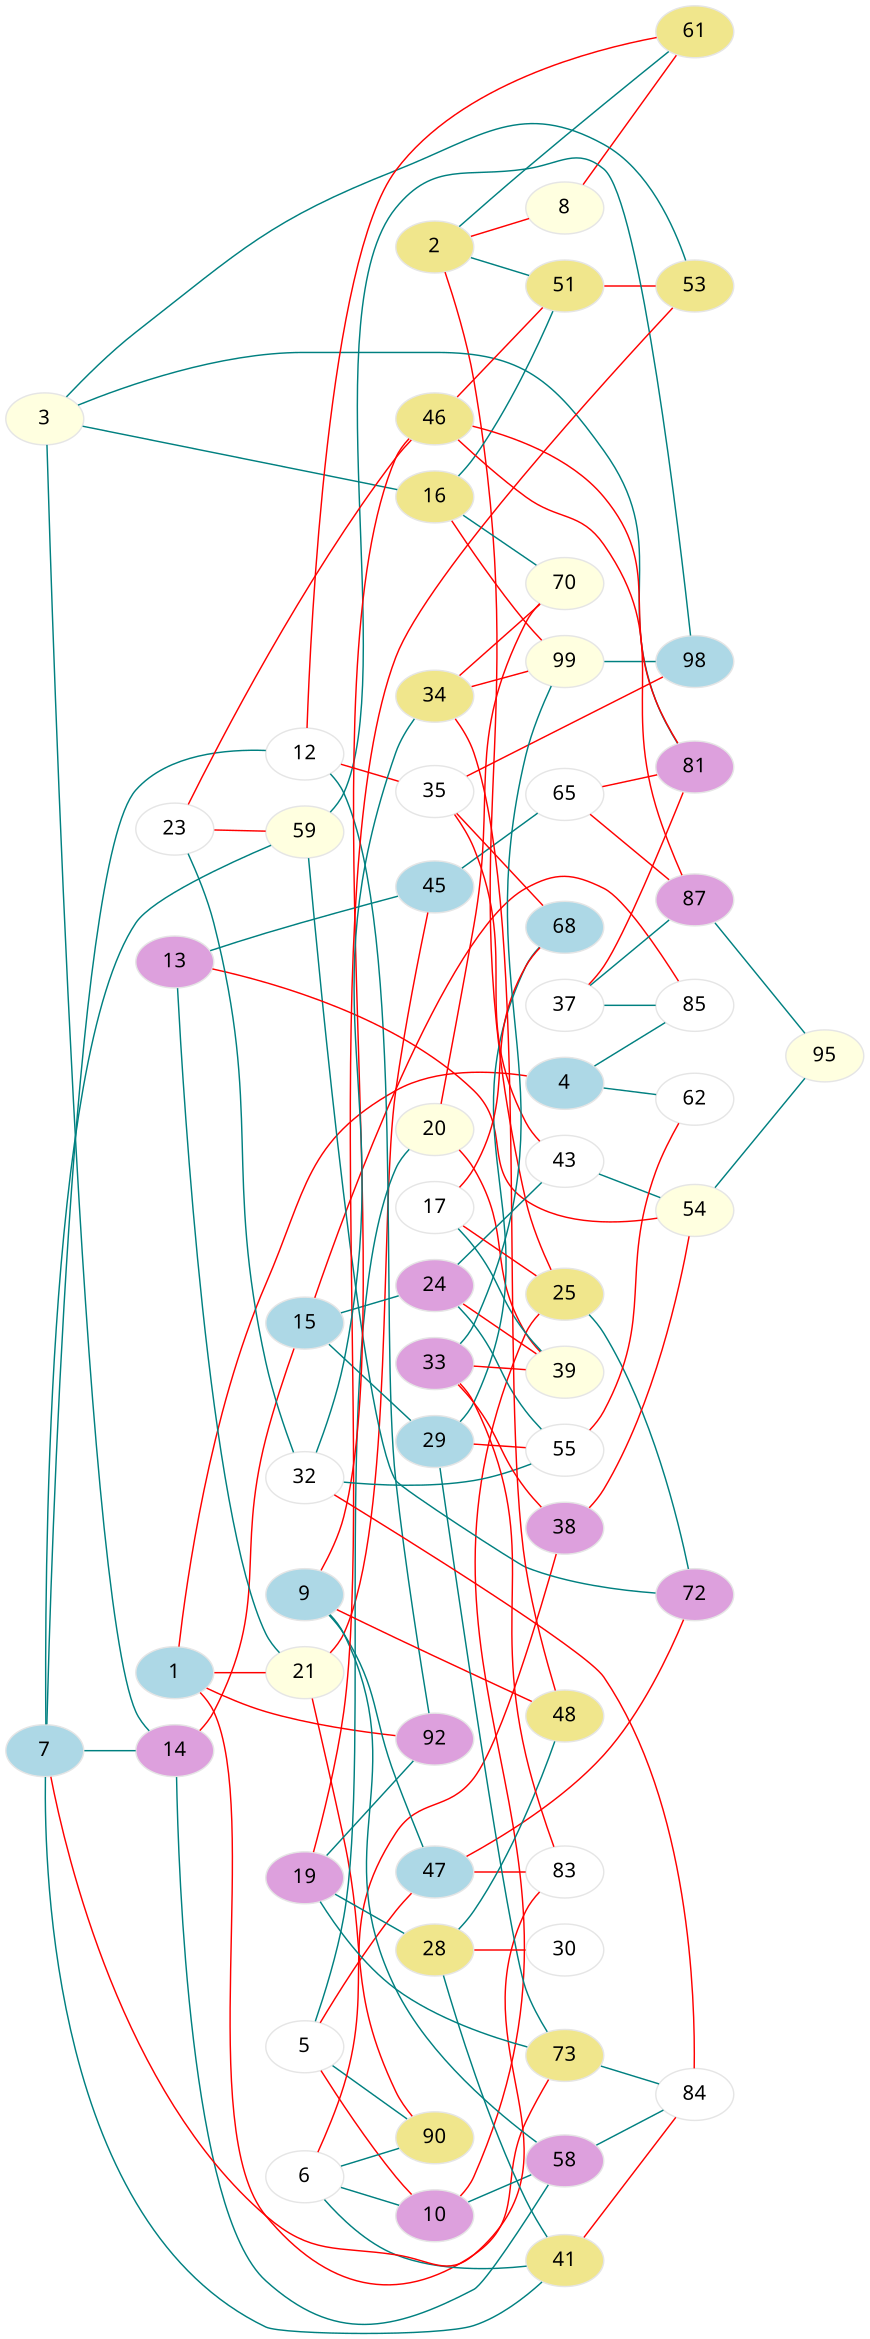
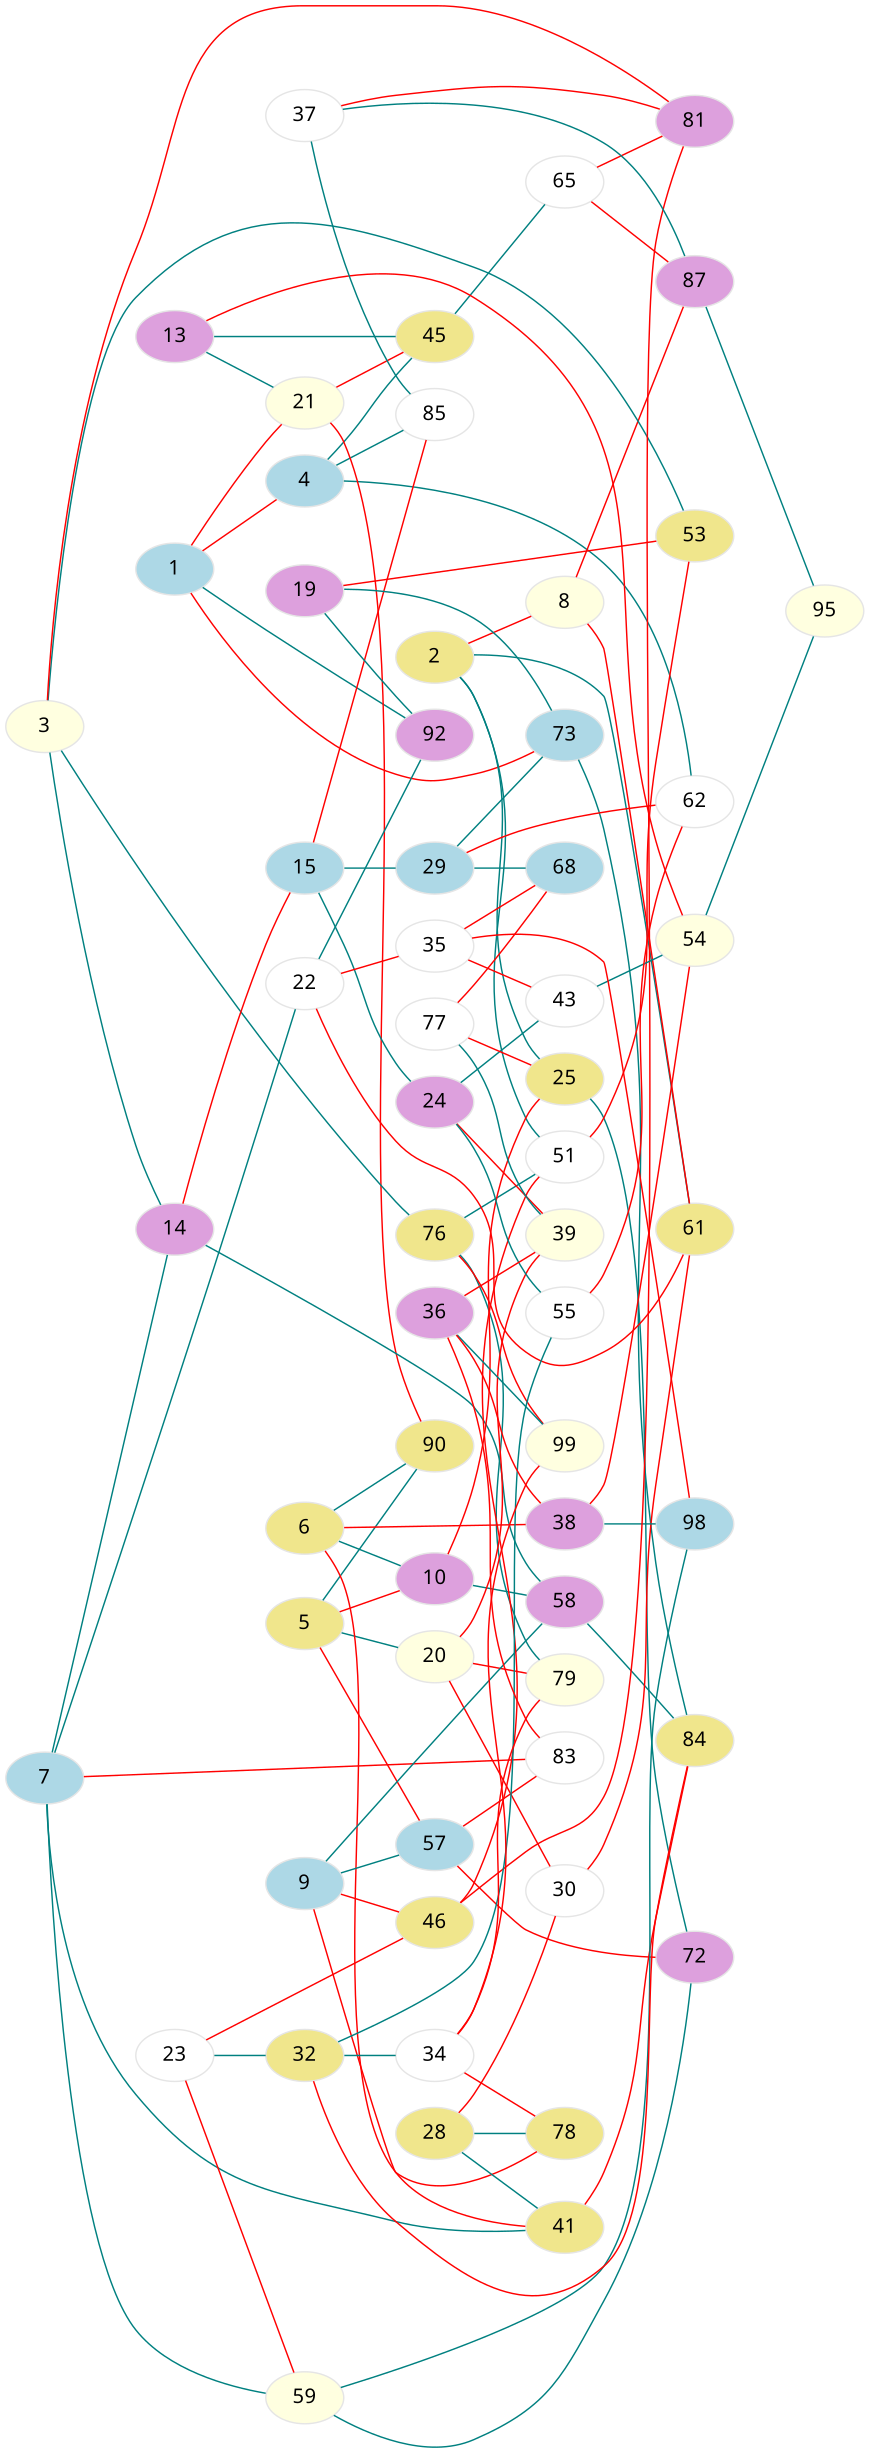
(565, 286) -> (565, 1157)
(508, 363) -> (173, 130)
none -> (370, 409)
(435, 497) -> (435, 1235)
(565, 584) -> (565, 1680)
(629, 593) -> (630, 442)
(497, 621) -> (500, 868)
(630, 662) -> (630, 1524)
(435, 696) -> (435, 2055)
(305, 754) -> (305, 984)
(435, 887) -> (435, 337)
(435, 1208) -> (435, 1024)
(435, 1364) -> (435, 1313)
(500, 1446) -> (559, 821)
none -> (658, 1473)
(305, 1478) -> (305, 2055)
(565, 1716) -> (565, 2133)
(299, 1720) -> (303, 654)
none -> (487, 1750)
(435, 1872) -> (435, 1845)
(370, 1914) -> none
(305, 2047) -> (305, 1624)
(565, 2055) -> (565, 735)
(695, 2094) -> (695, 1741)
(305, 2177) -> (305, 1528)
(370, 2241) -> (355, 1934)
